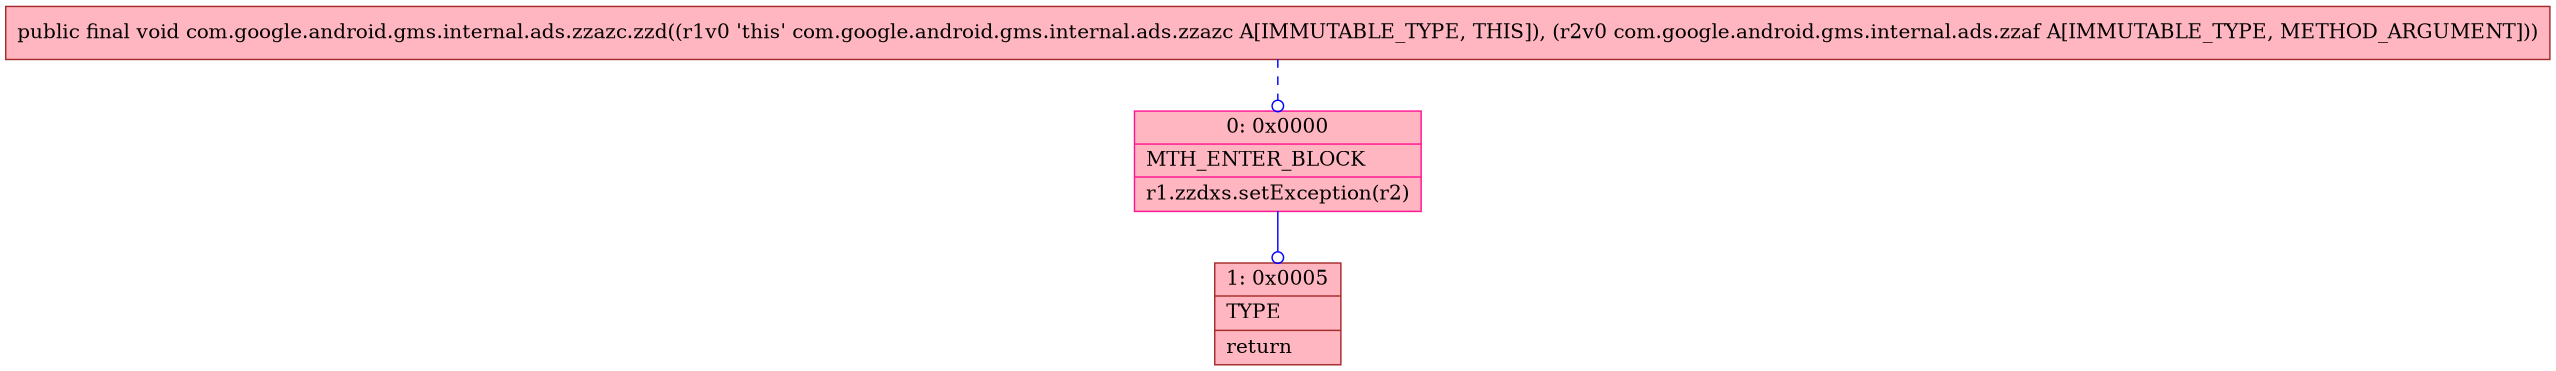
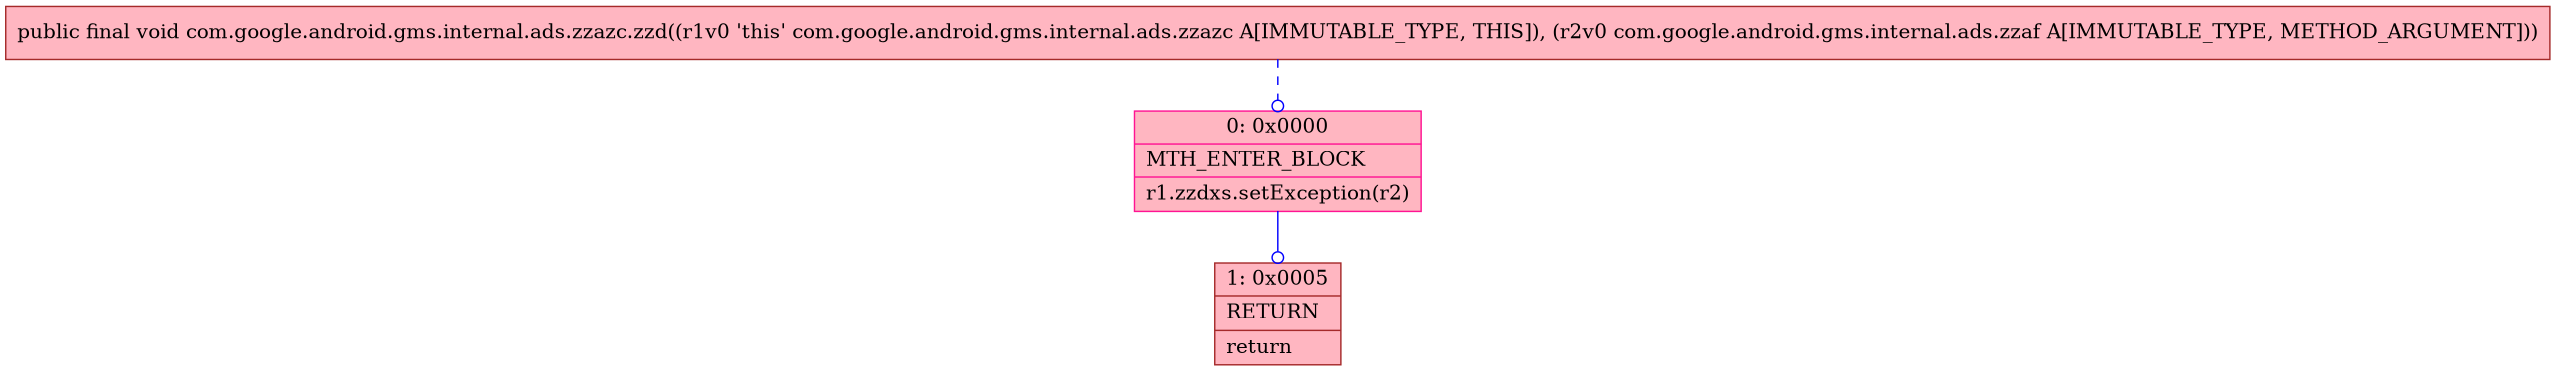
(1254, 312) -> (1273, 312)
